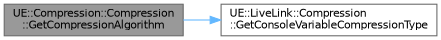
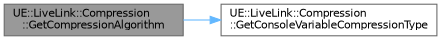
(94, 20) -> (94, 20)
